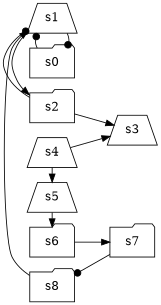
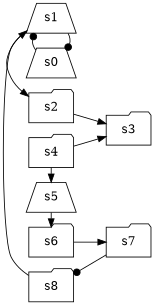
(3, 63) -> none
(52, 63) -> (51, 63)
(132, 130) -> (129, 130)
(52, 153) -> (51, 153)
